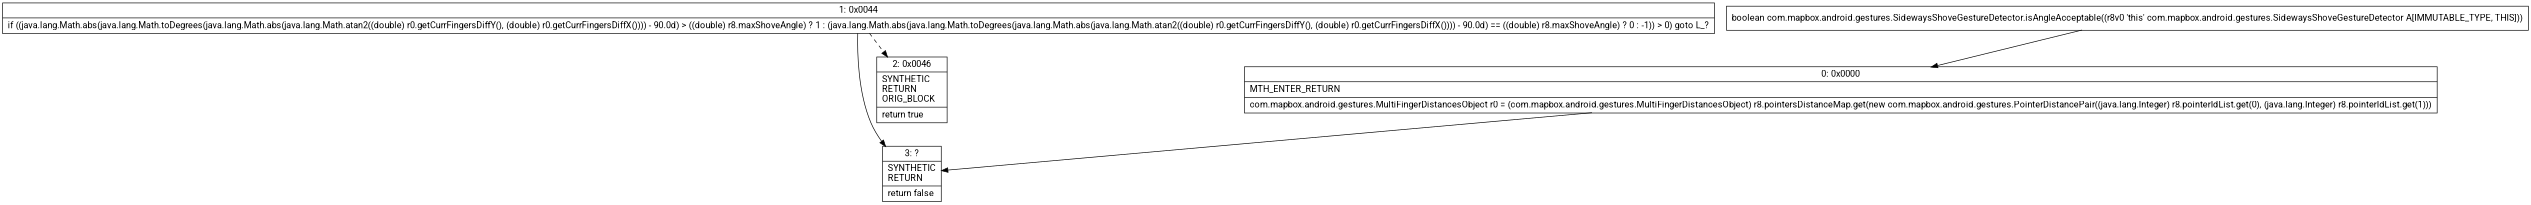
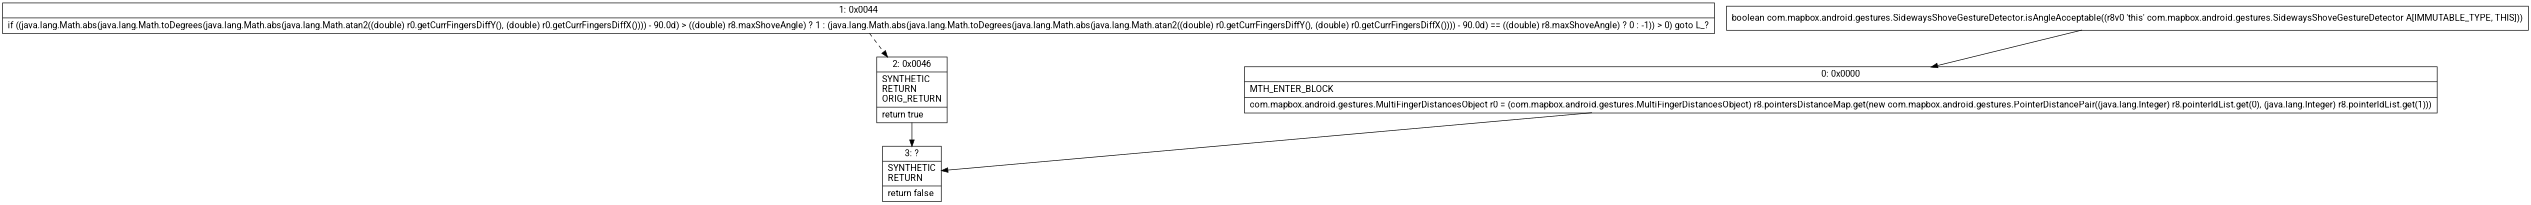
(862, 89) -> (912, 131)
(1295, 89) -> (1292, 89)
(909, 99) -> (912, 99)
